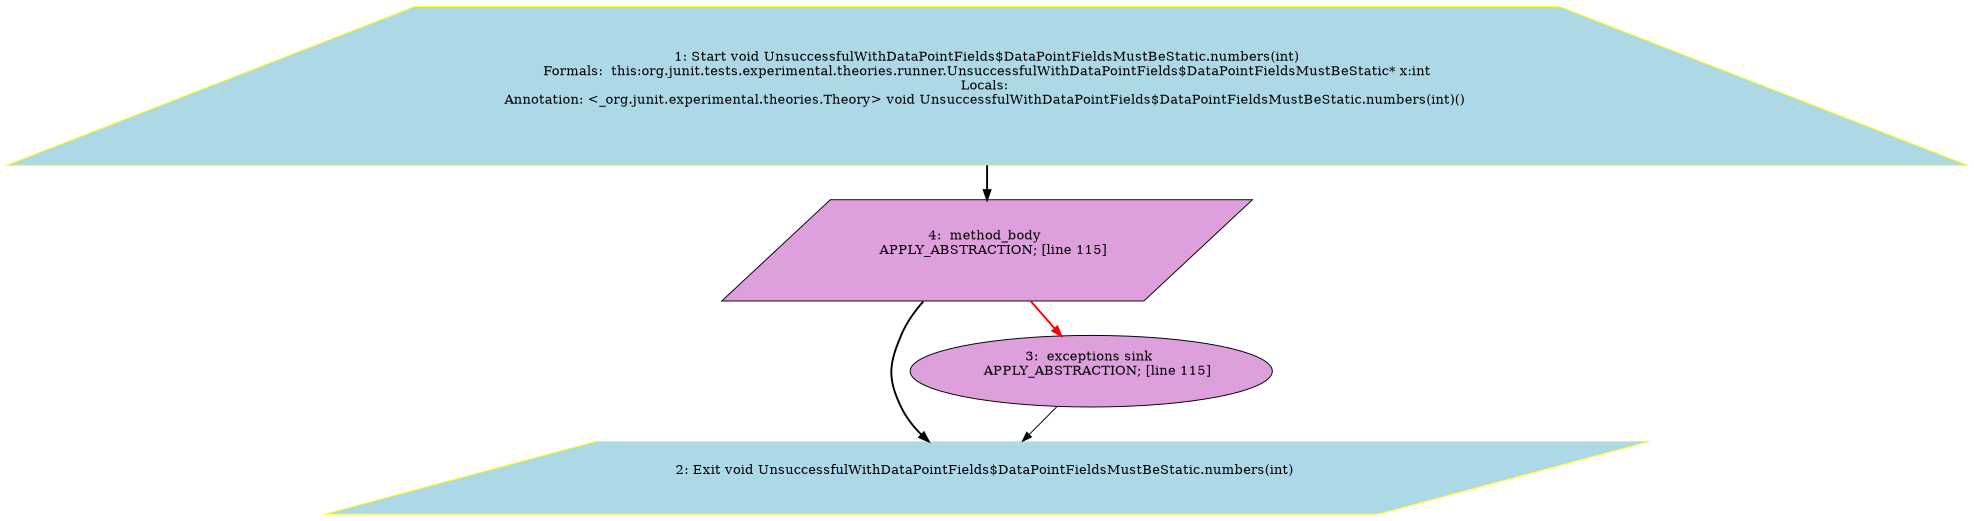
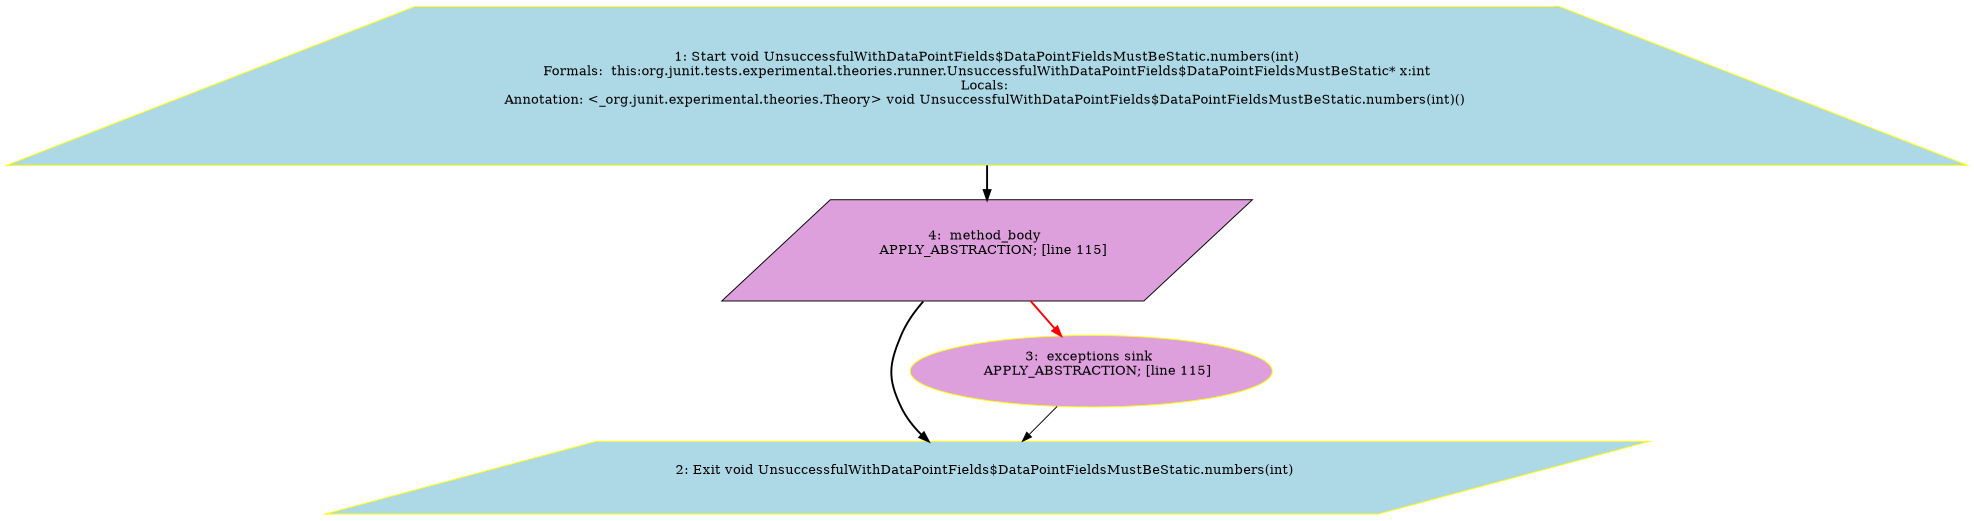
(1091, 371) -> (1091, 371)
